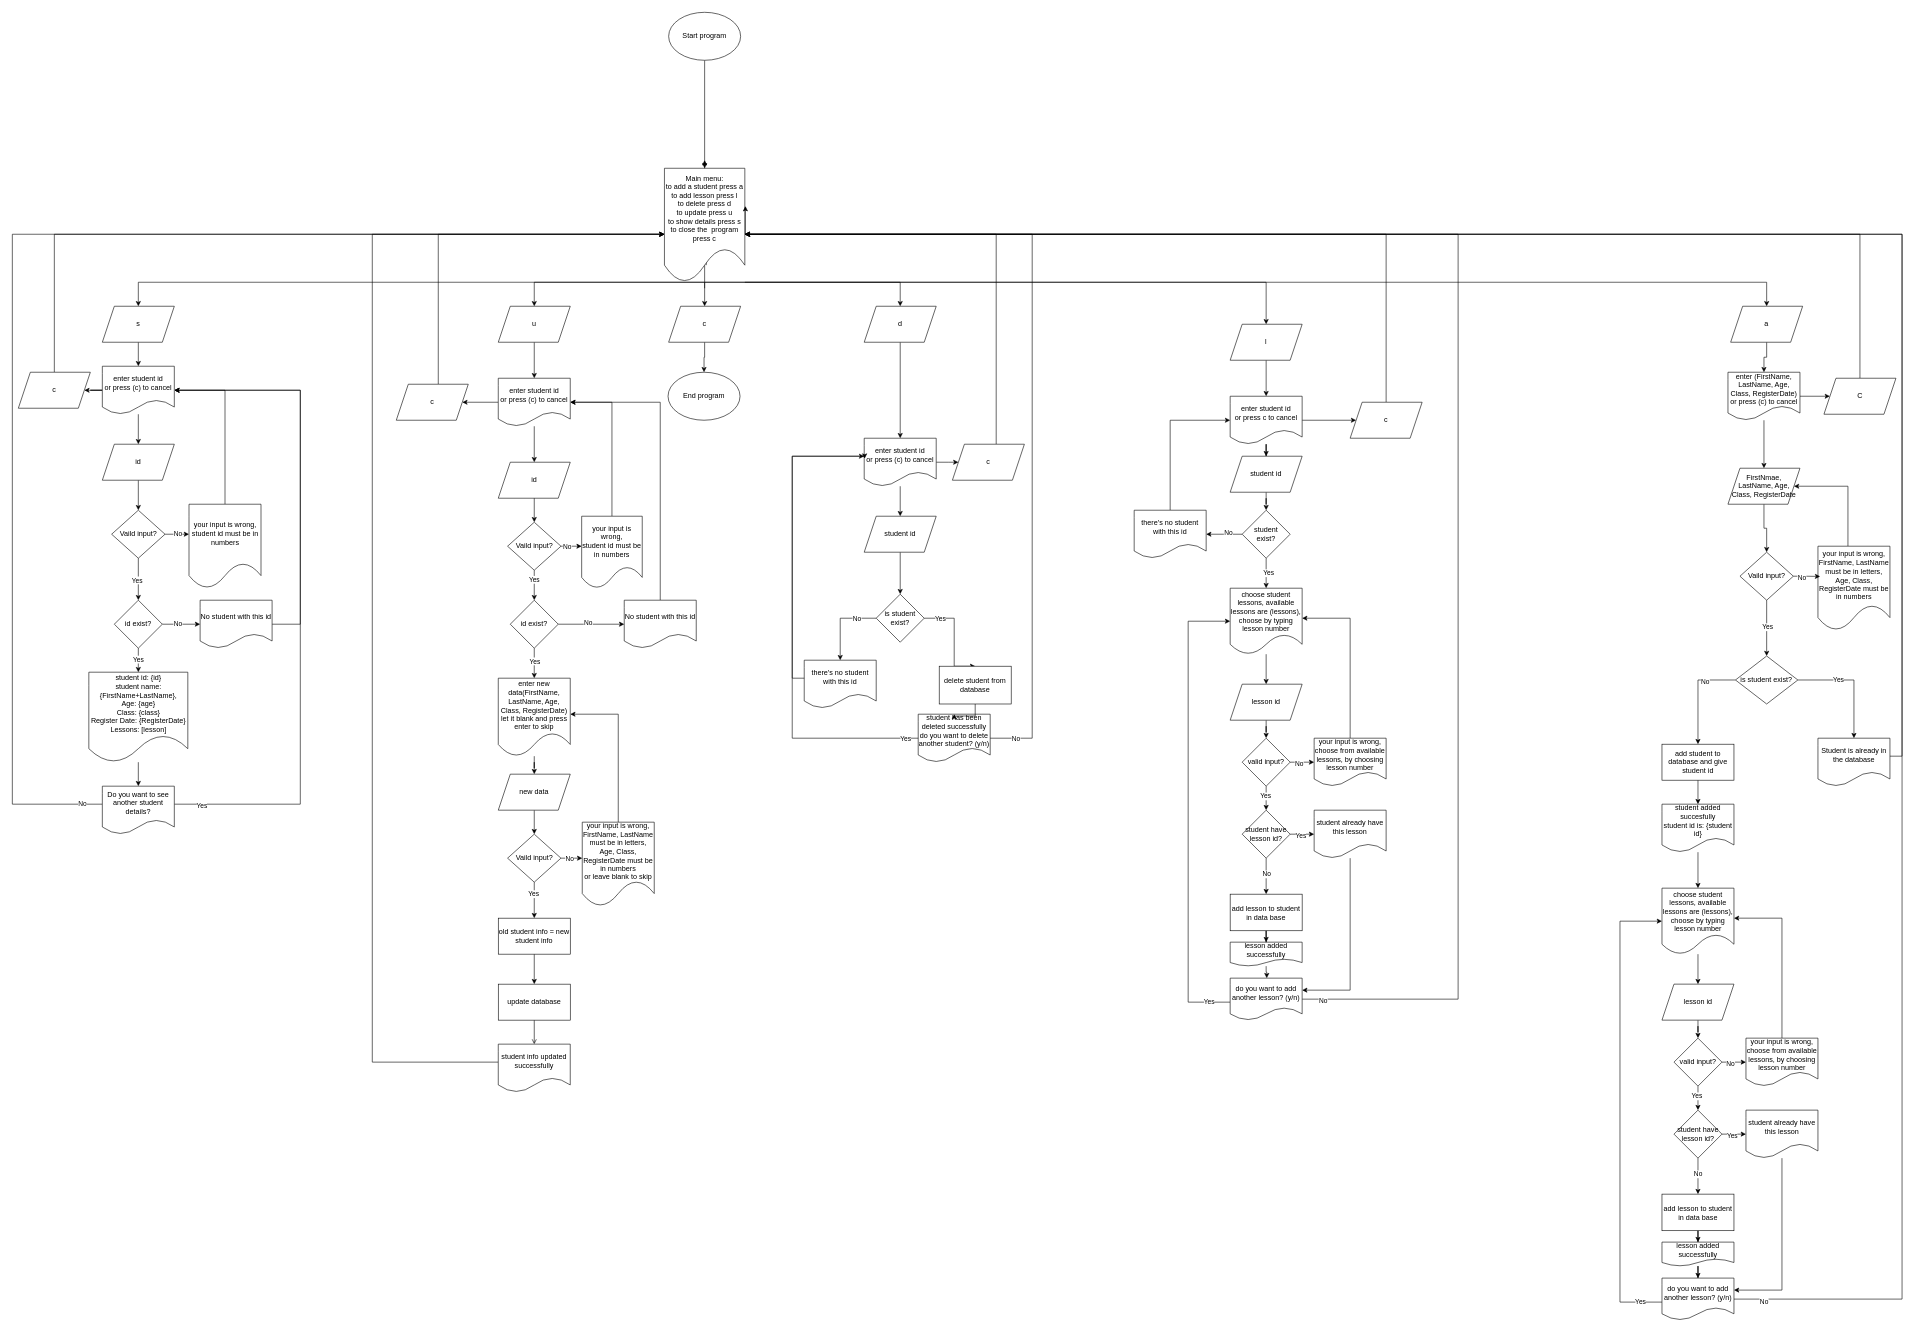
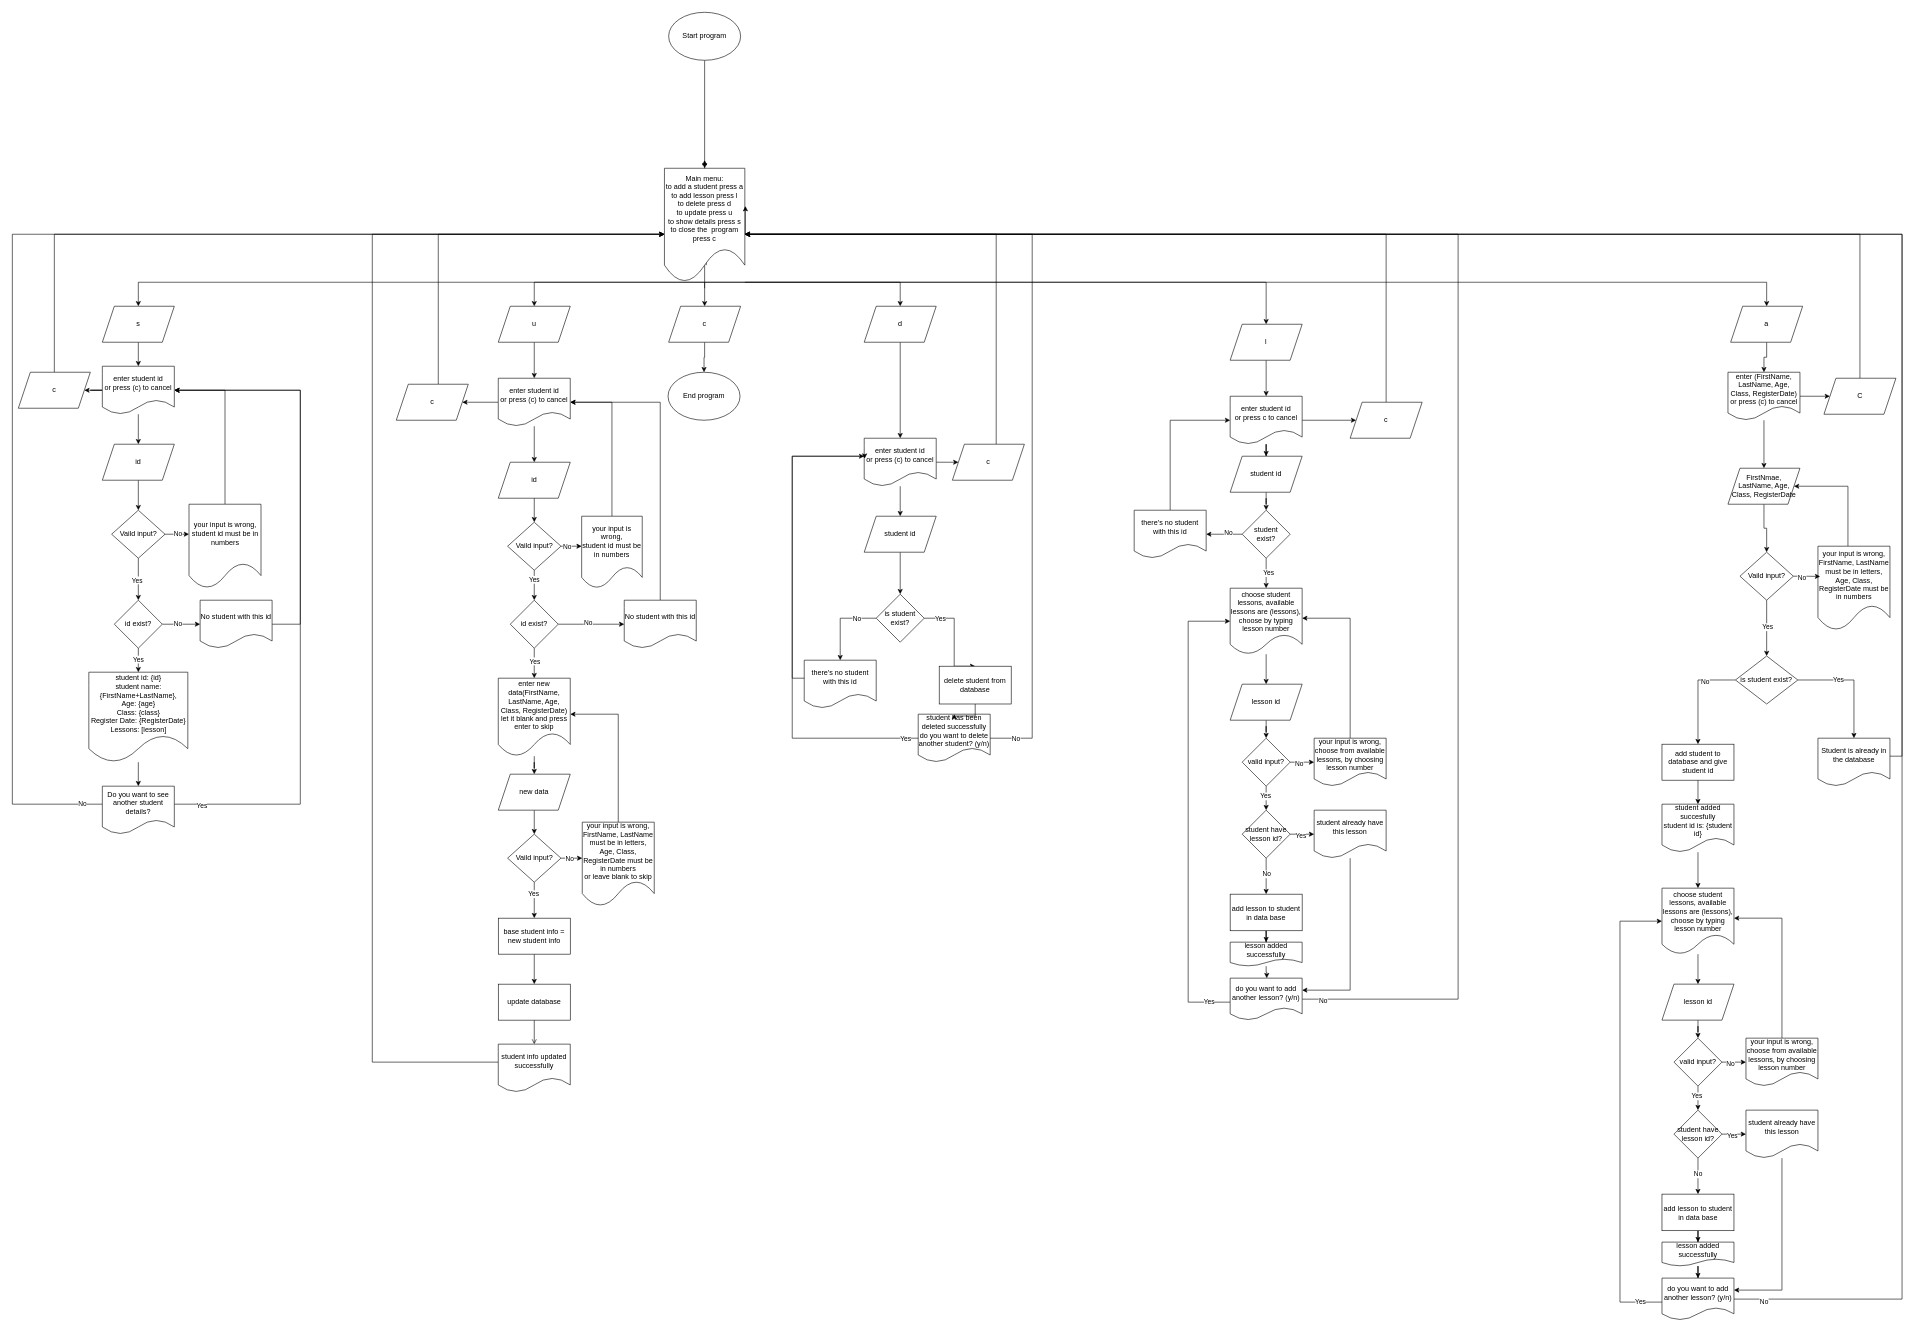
(534, 936) -> (534, 936)
